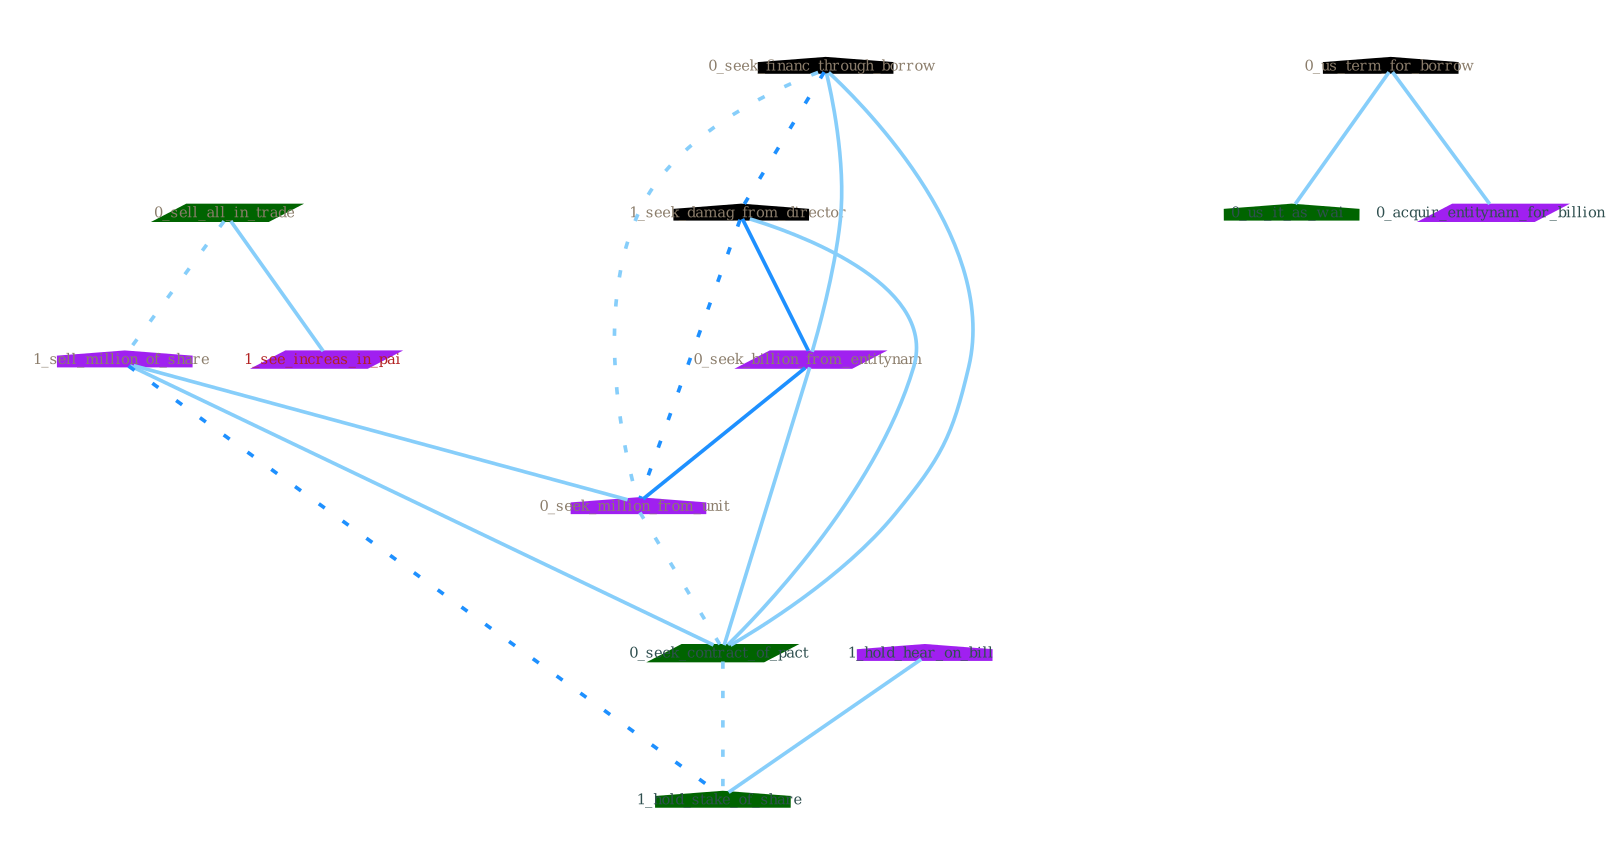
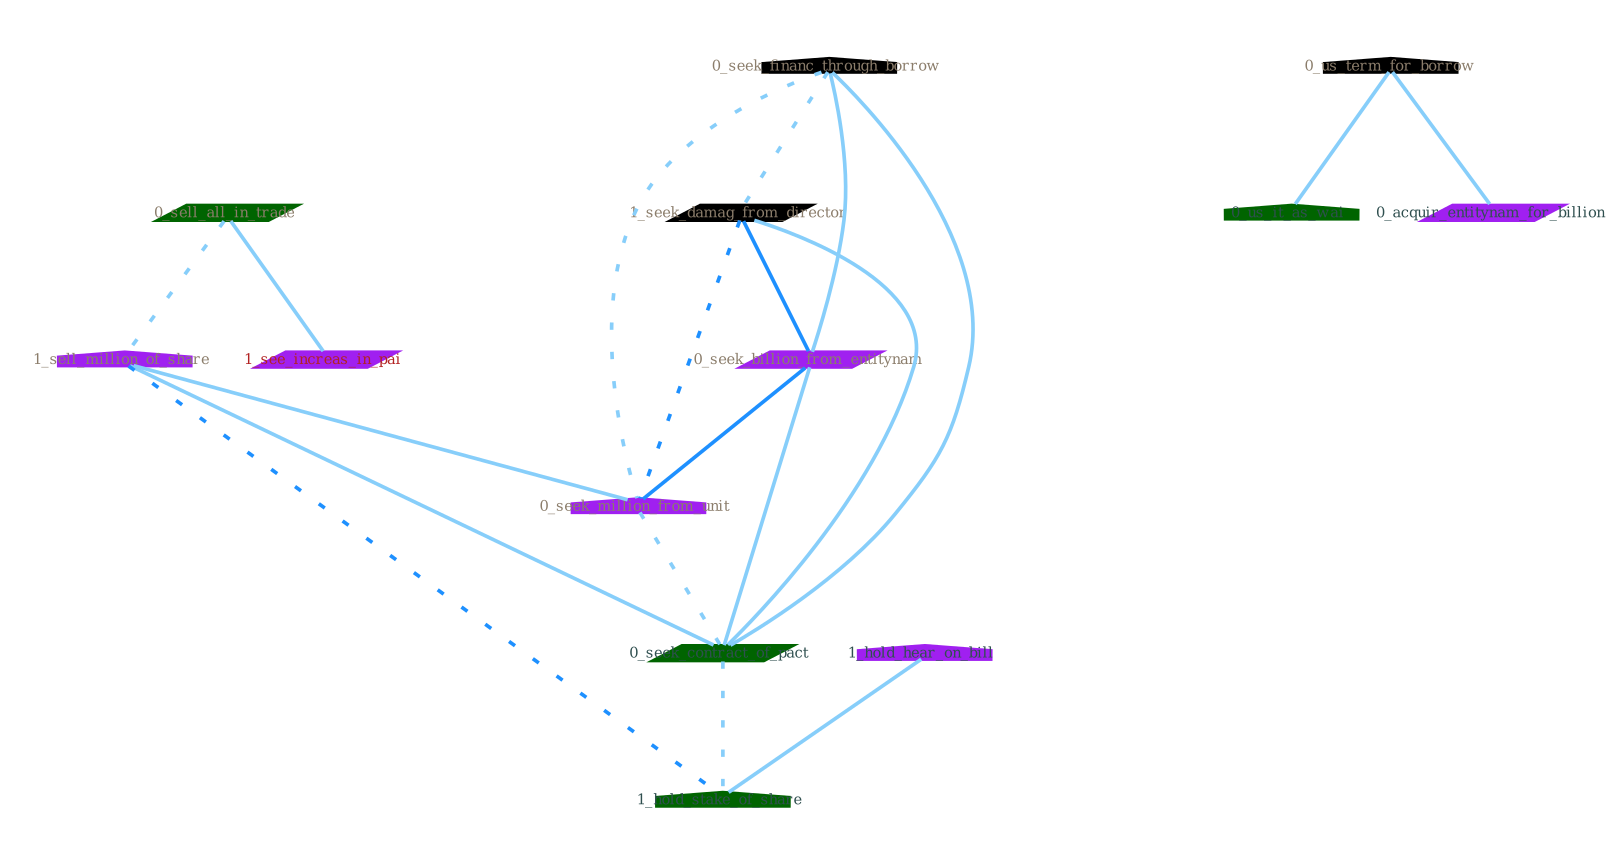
(784, 138) -> (786, 138)
(741, 213) -> (741, 213)
